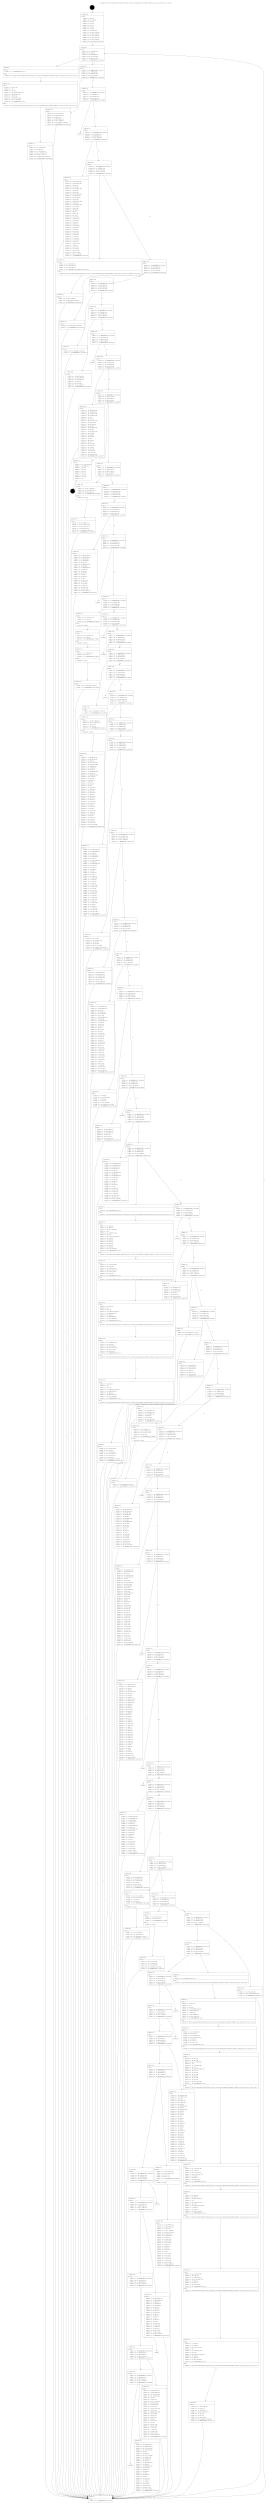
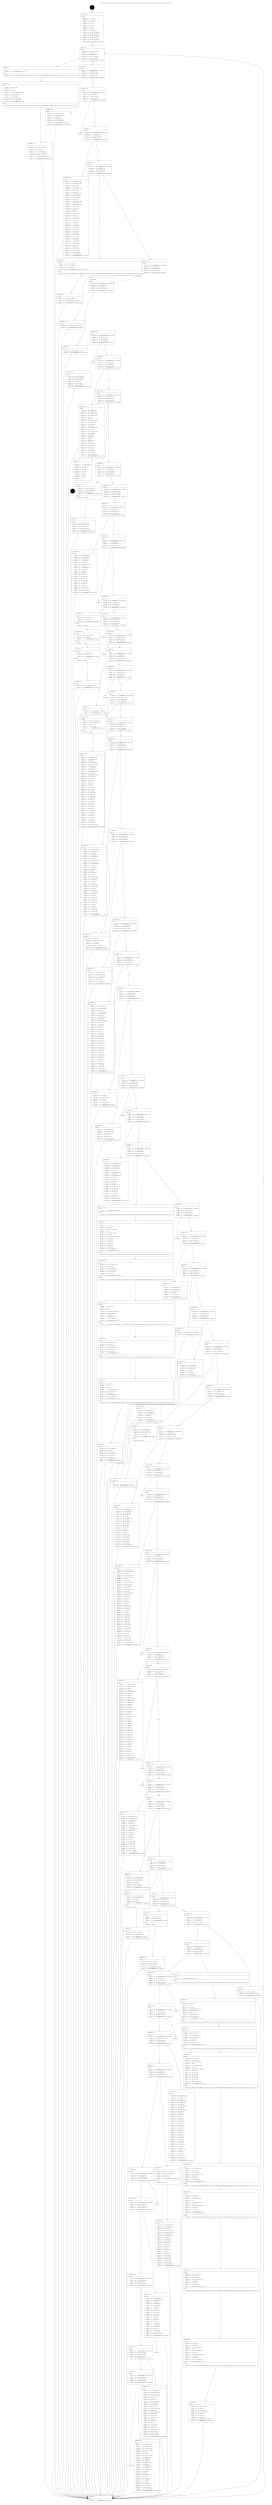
(101, 312) -> none
